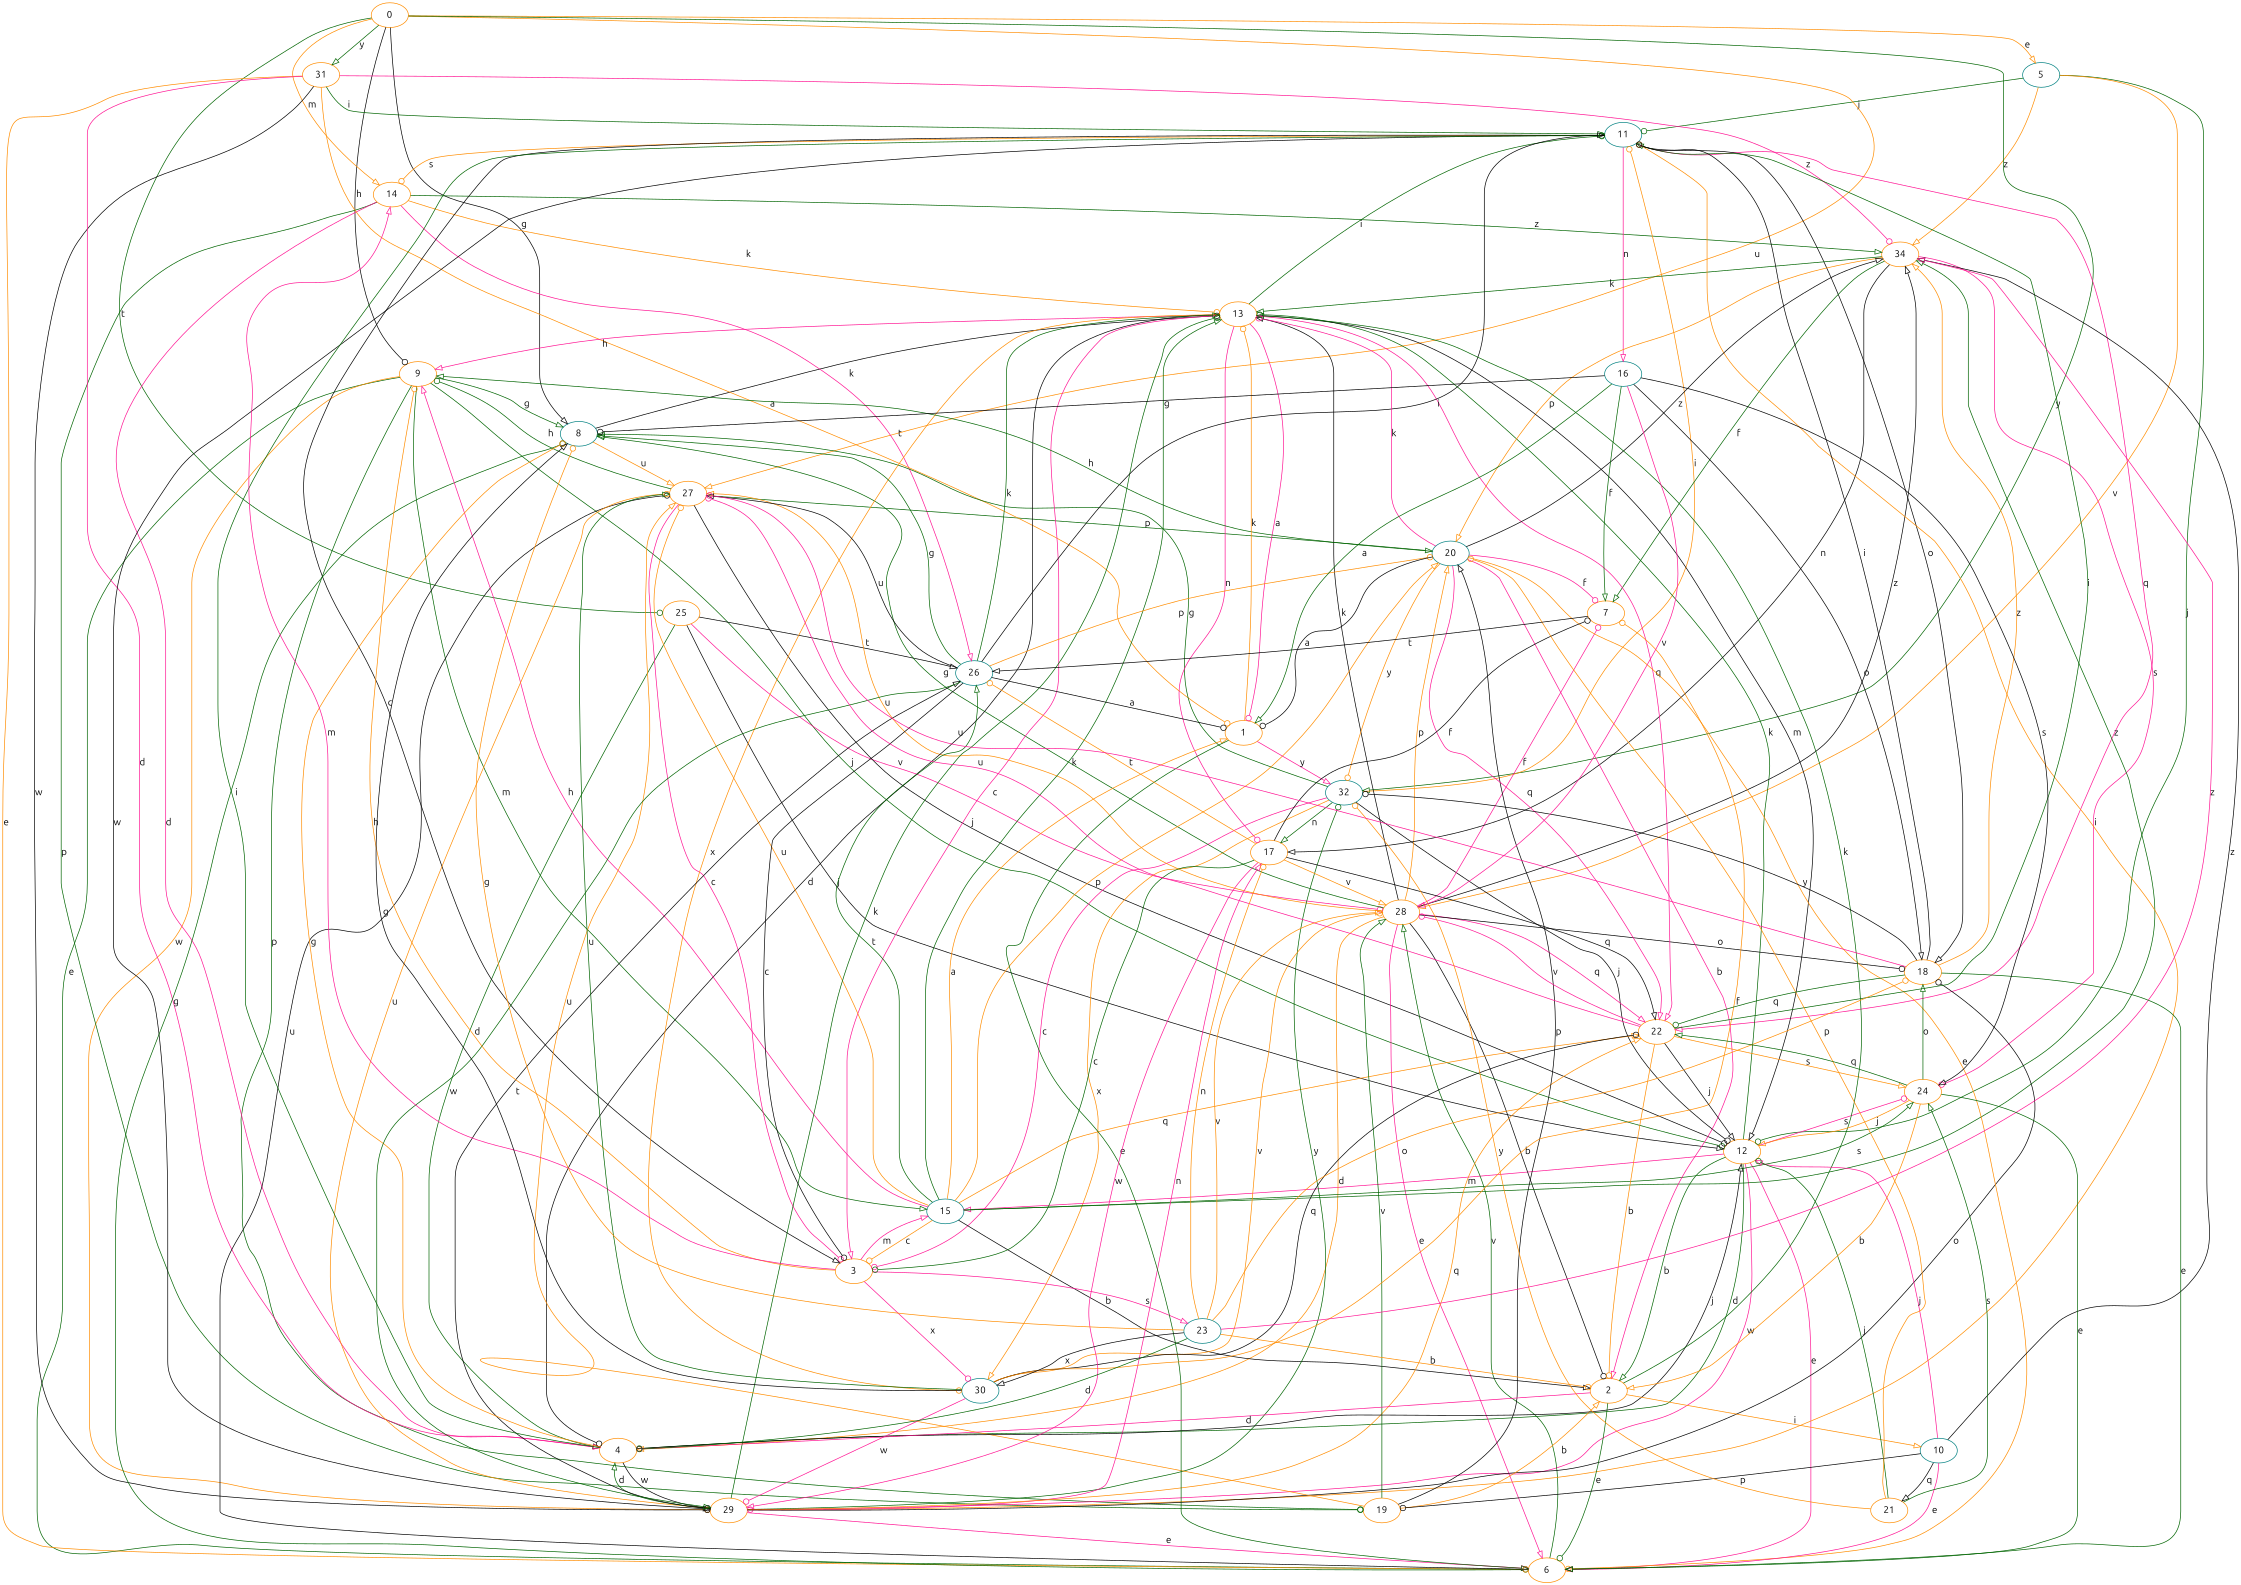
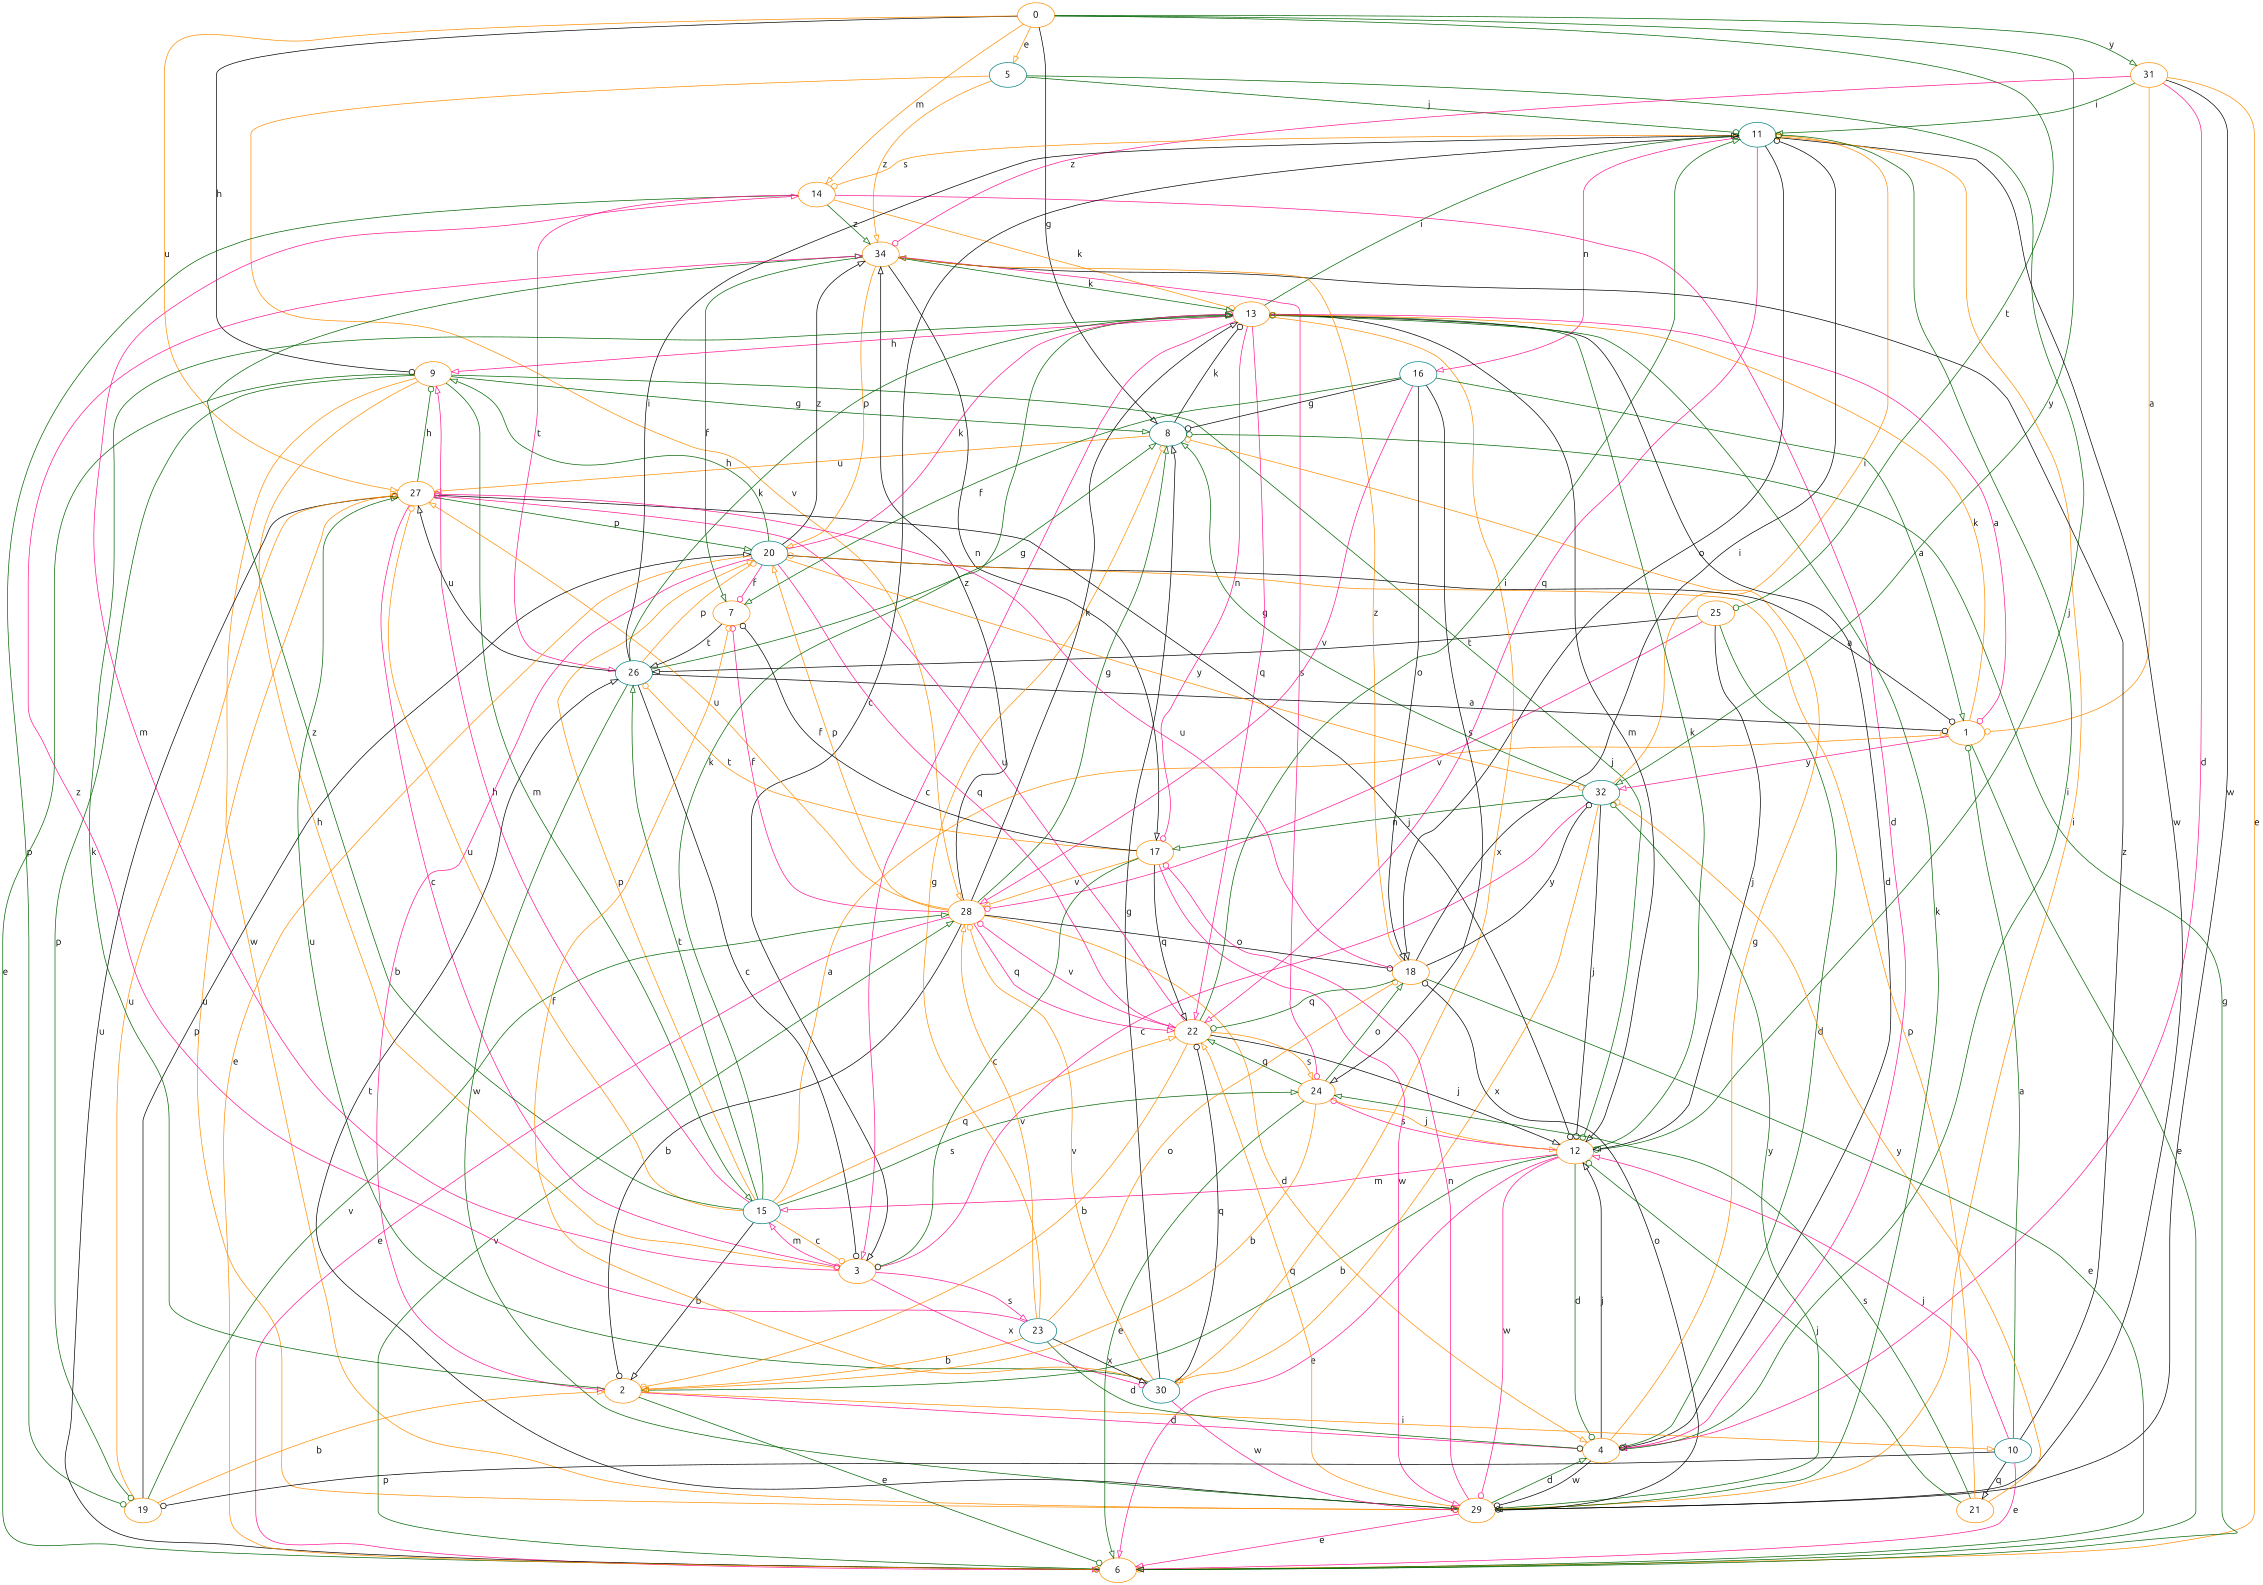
(425, 964) -> (352, 930)
(1199, 1090) -> none
none -> (2019, 1093)
(1135, 1376) -> (1434, 1118)
